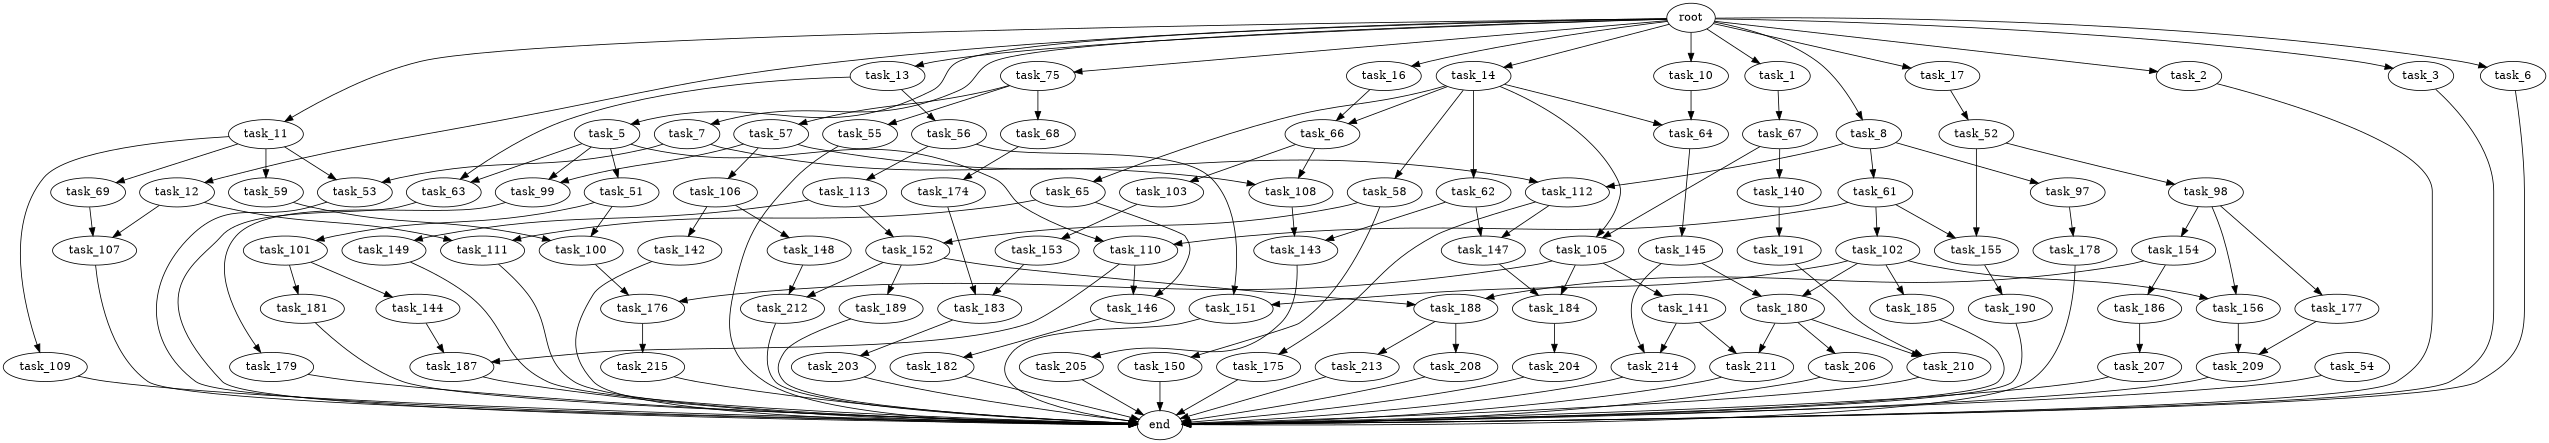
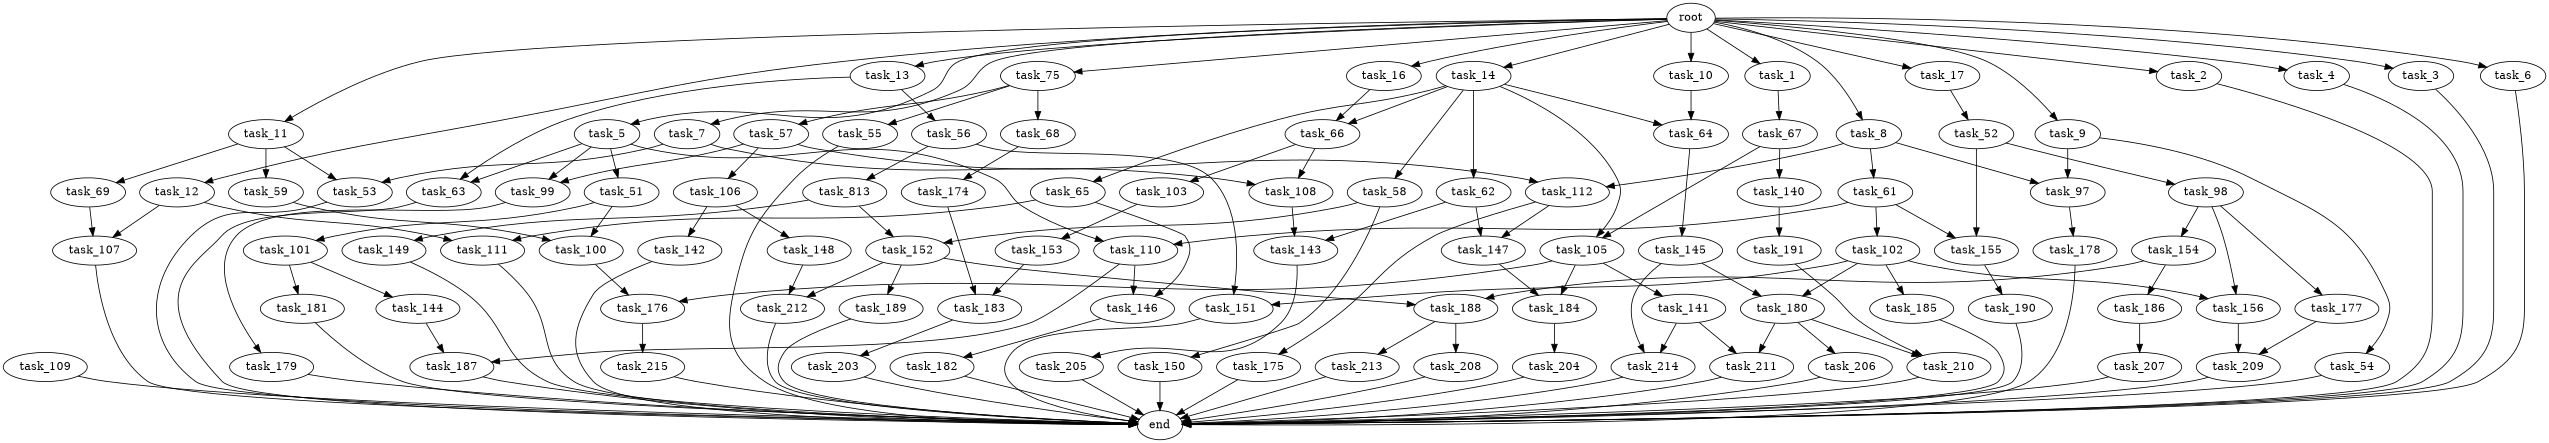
none -> (2317, 76)
none -> (2068, 134)
(51, 172) -> none
(845, 192) -> (845, 192)
